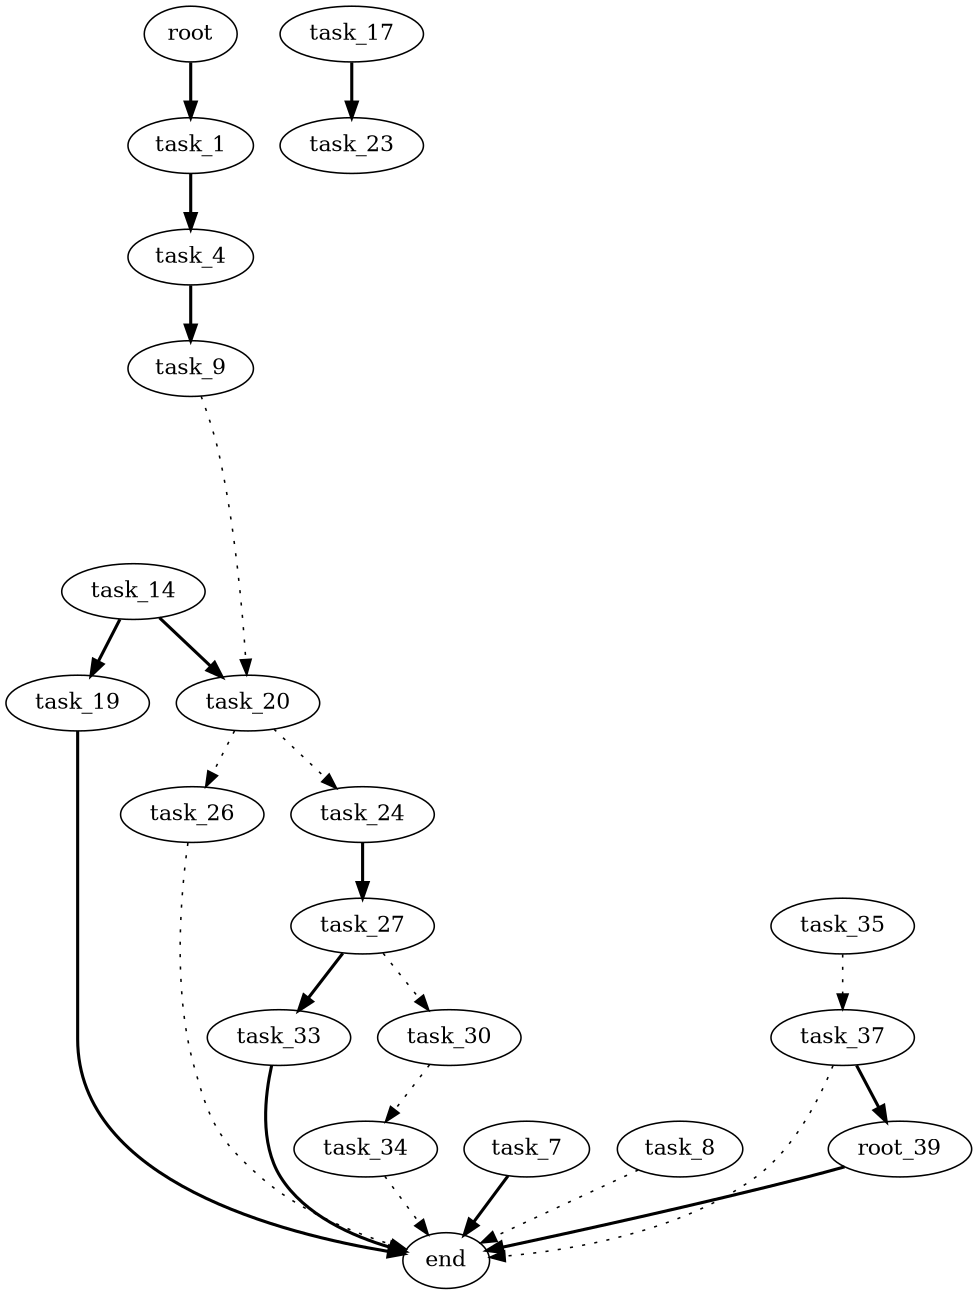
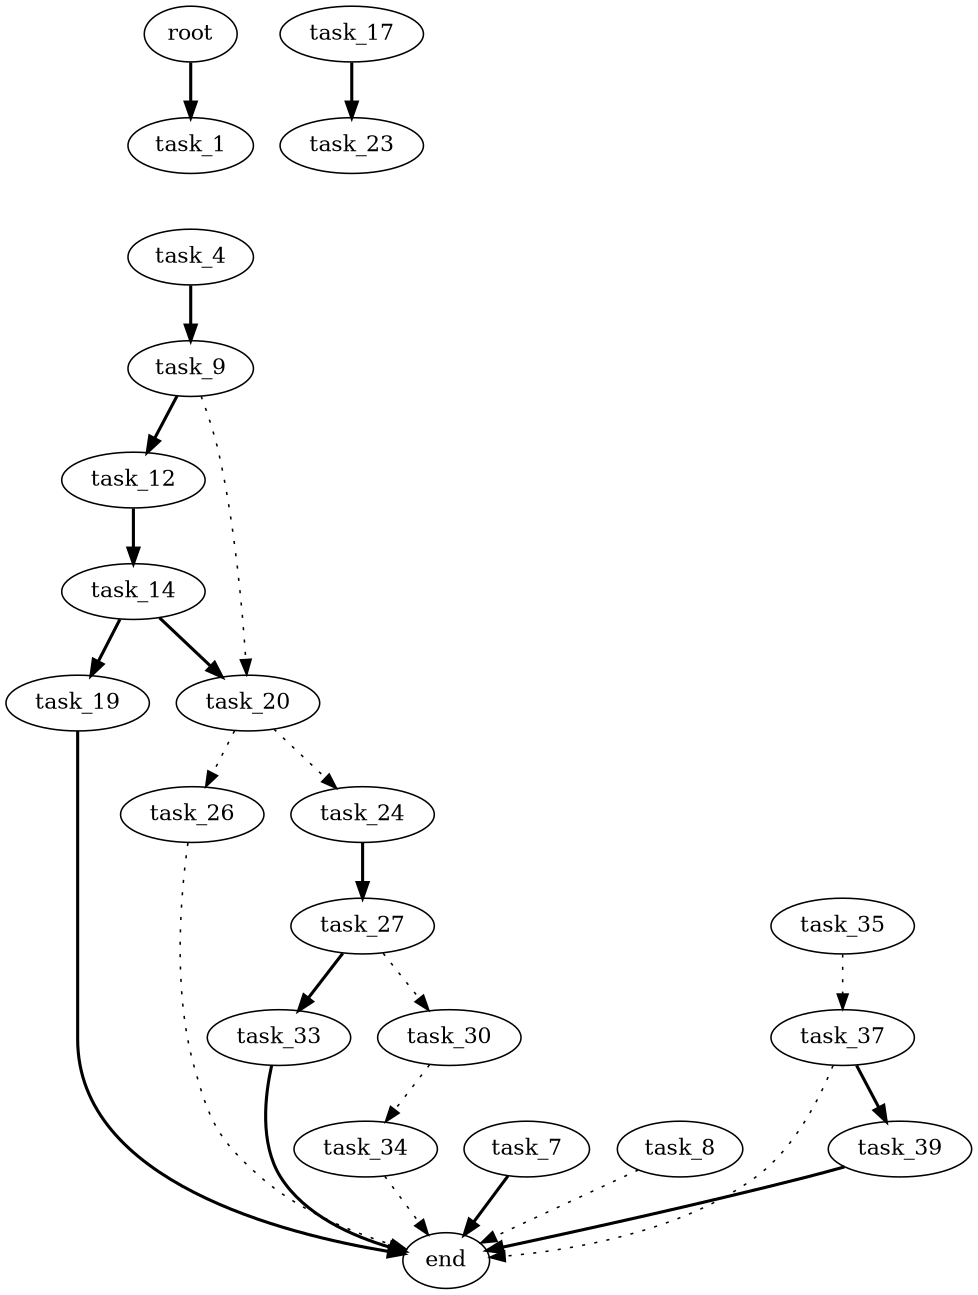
(191, 194) -> none
none -> (133, 480)
(900, 1149) -> (900, 1149)
